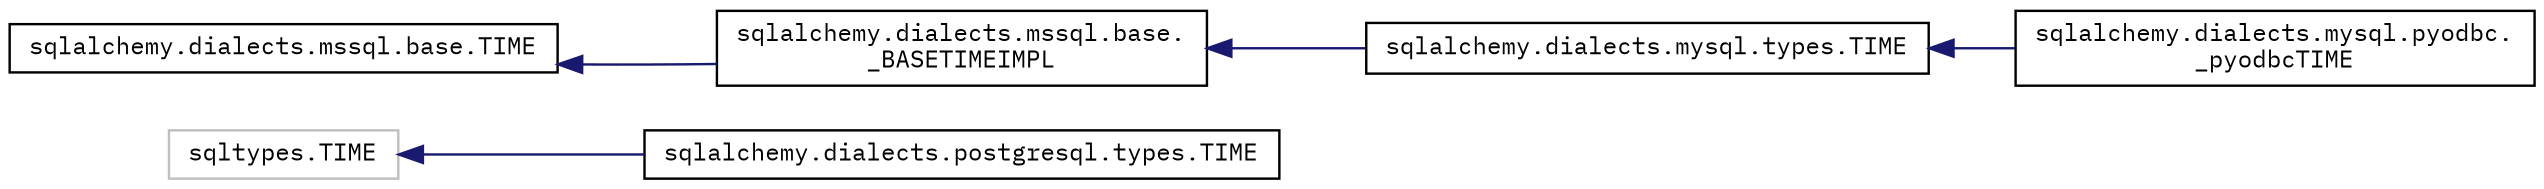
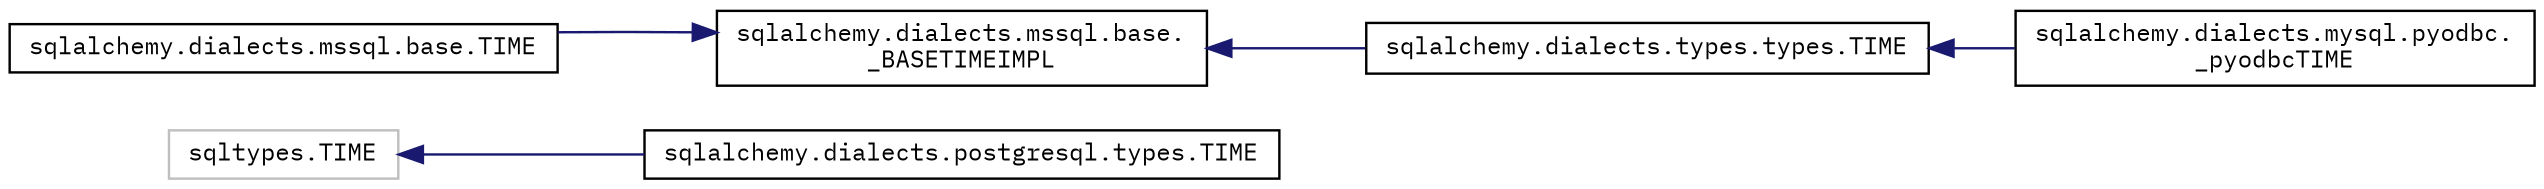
(1647, 48) -> (1647, 48)
(650, 65) -> (625, 32)
